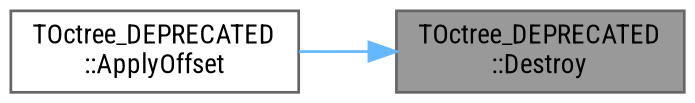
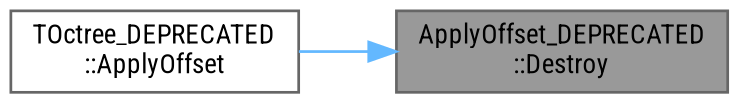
(540, 52) -> (562, 52)
